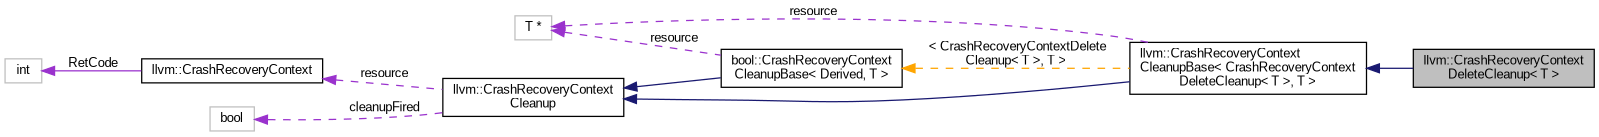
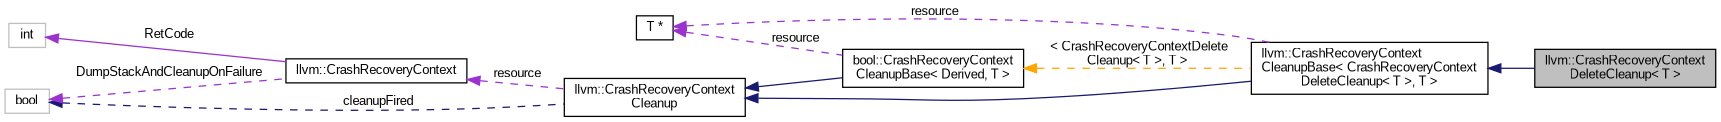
(533, 28) -> (655, 28)
none -> (174, 88)
(355, 119) -> (313, 110)
